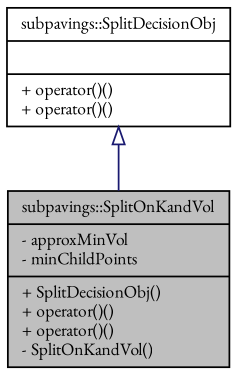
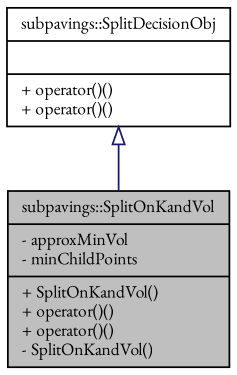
(92, 292) -> (91, 292)
